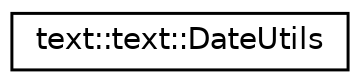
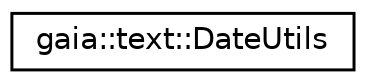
(180, 42) -> (183, 42)
